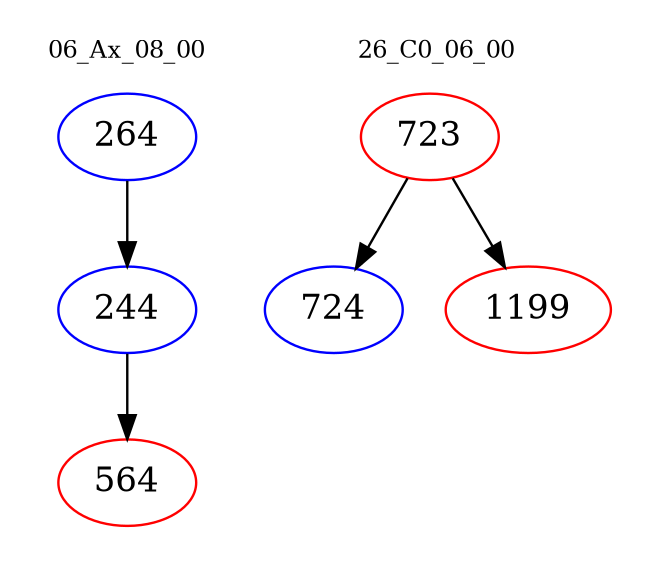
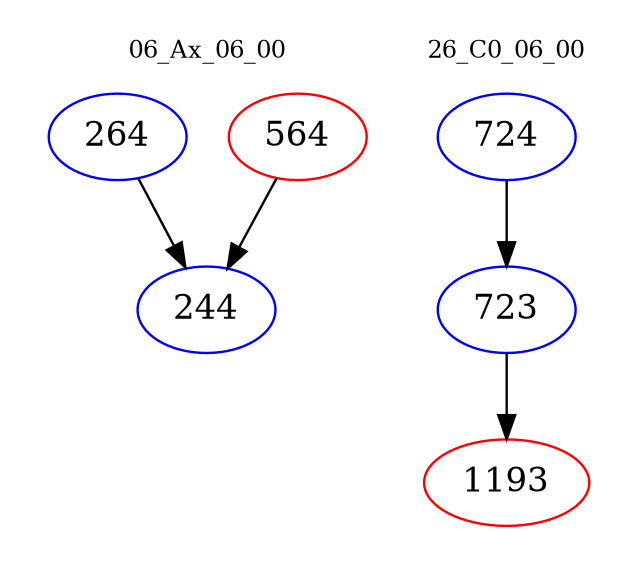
(127, 52) -> (208, 52)
(430, 137) -> (507, 310)
(388, 213) -> (507, 212)
(528, 310) -> (507, 483)
(127, 384) -> (258, 213)
